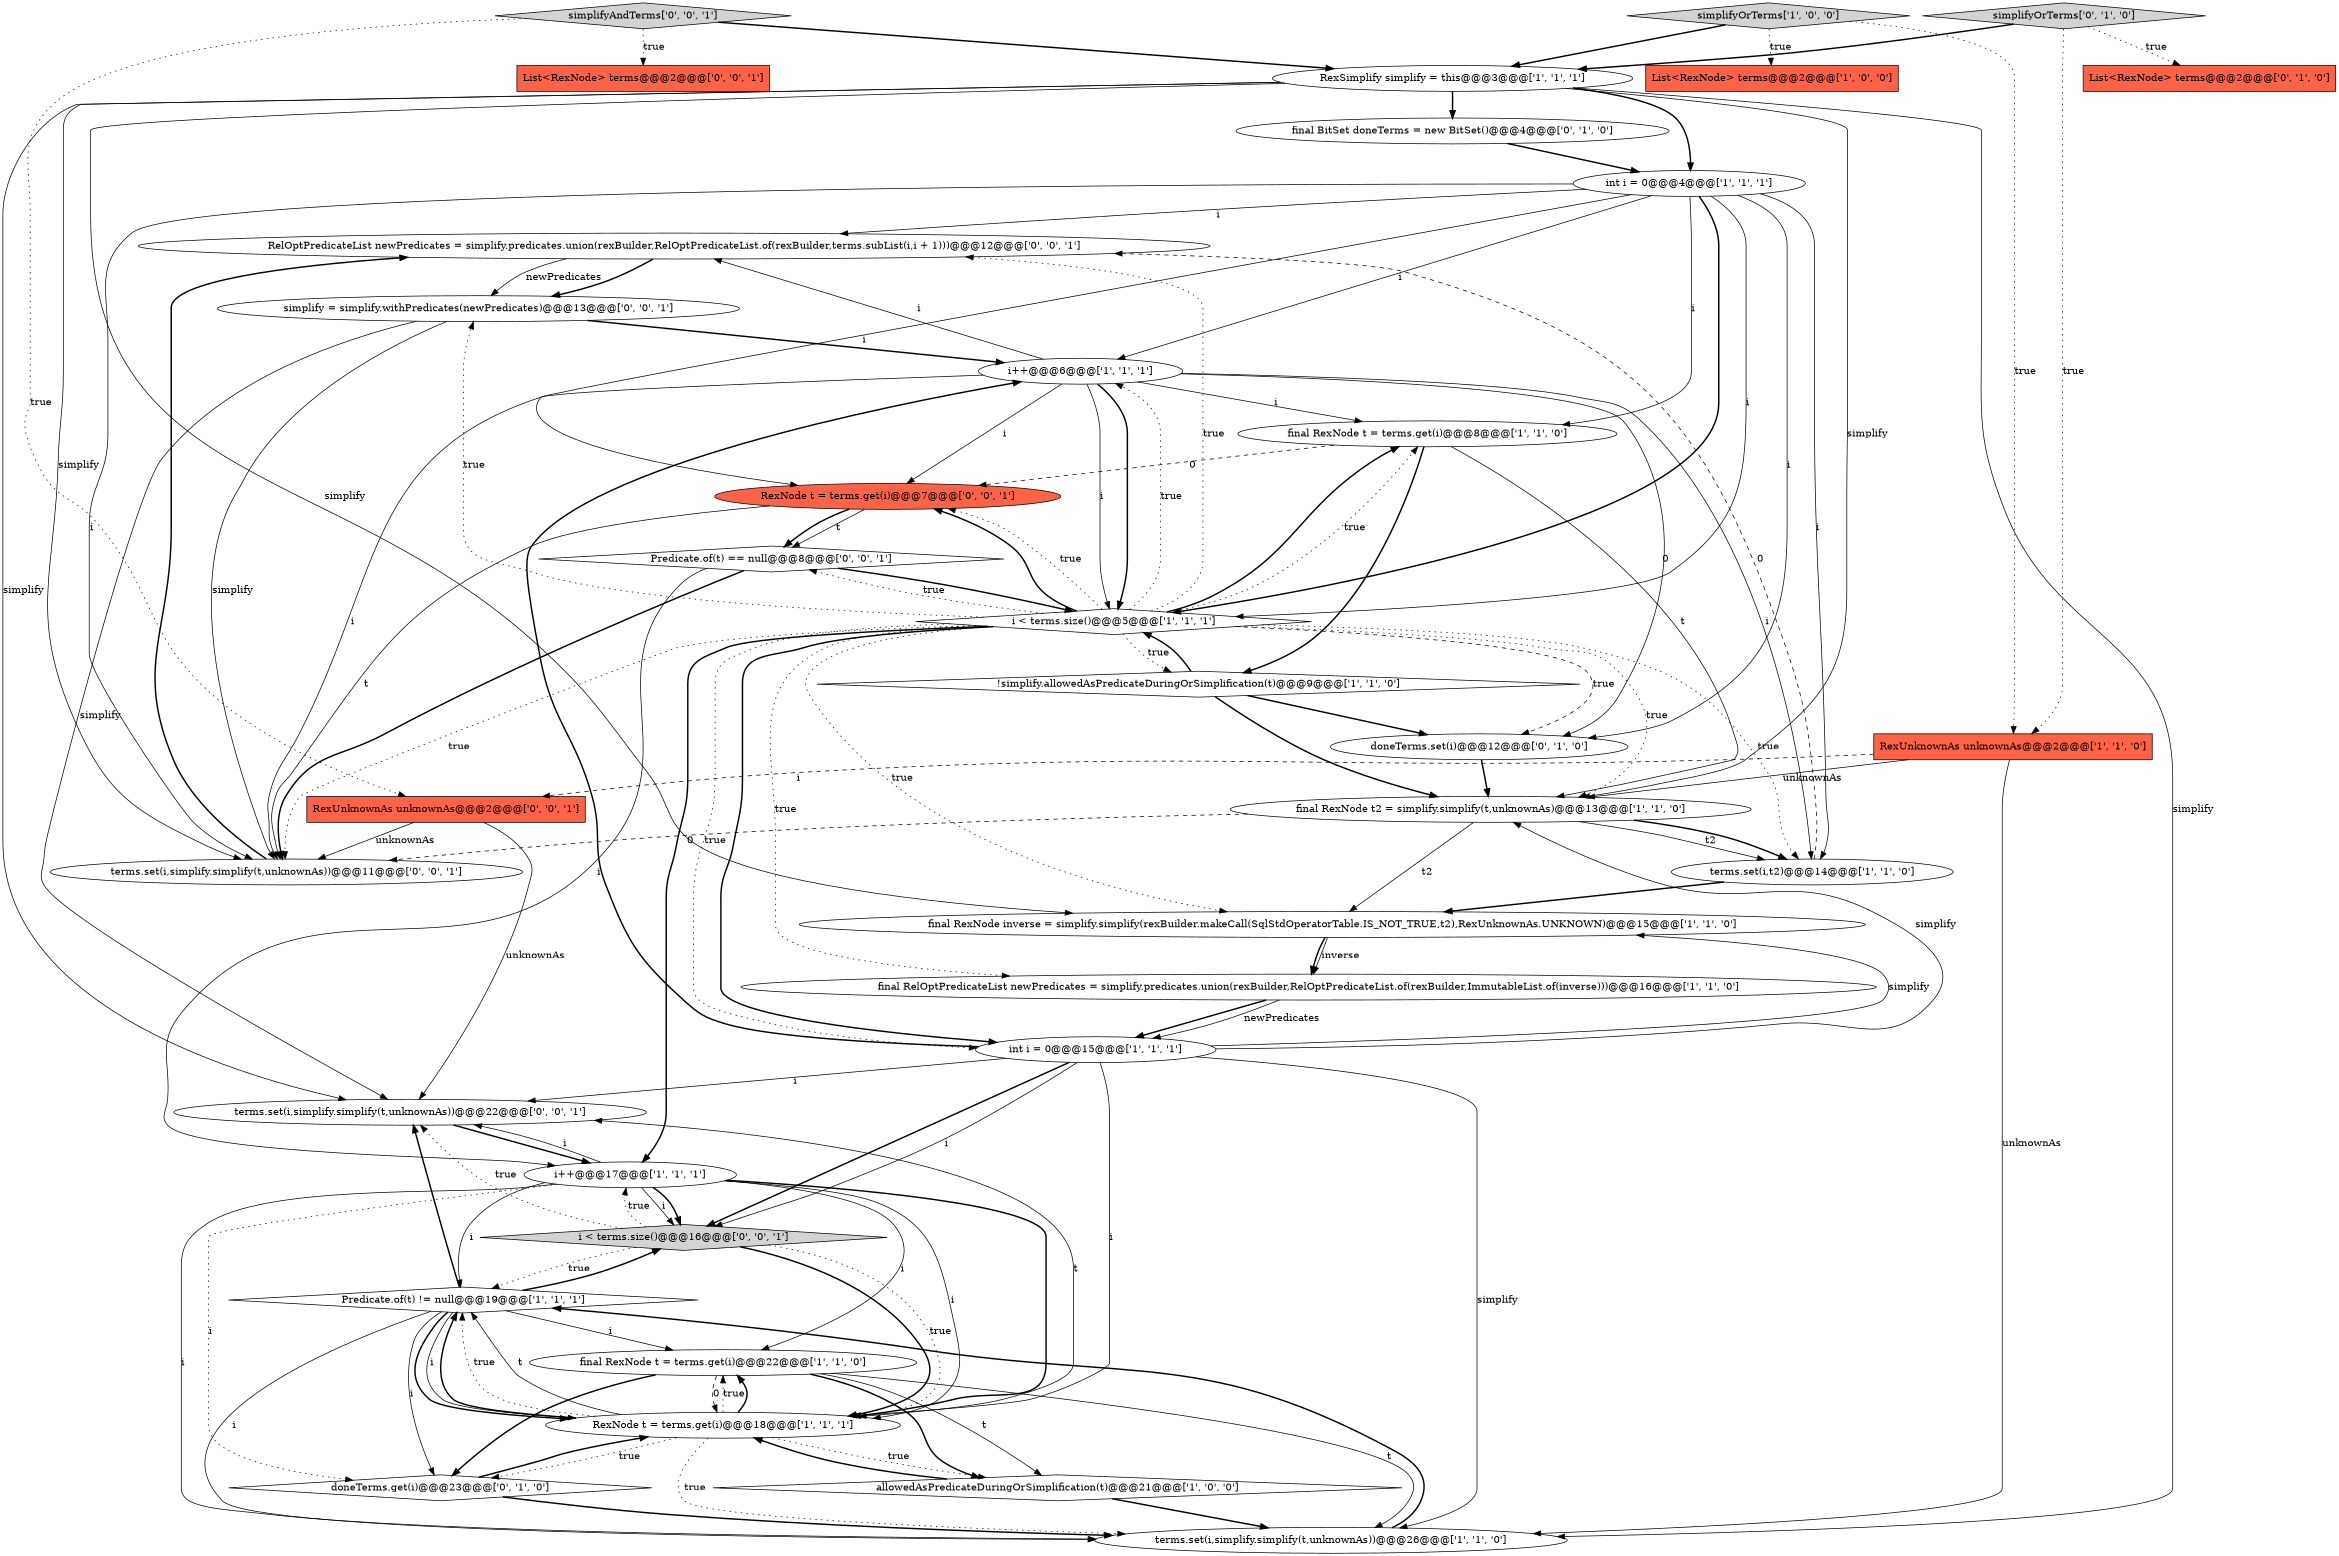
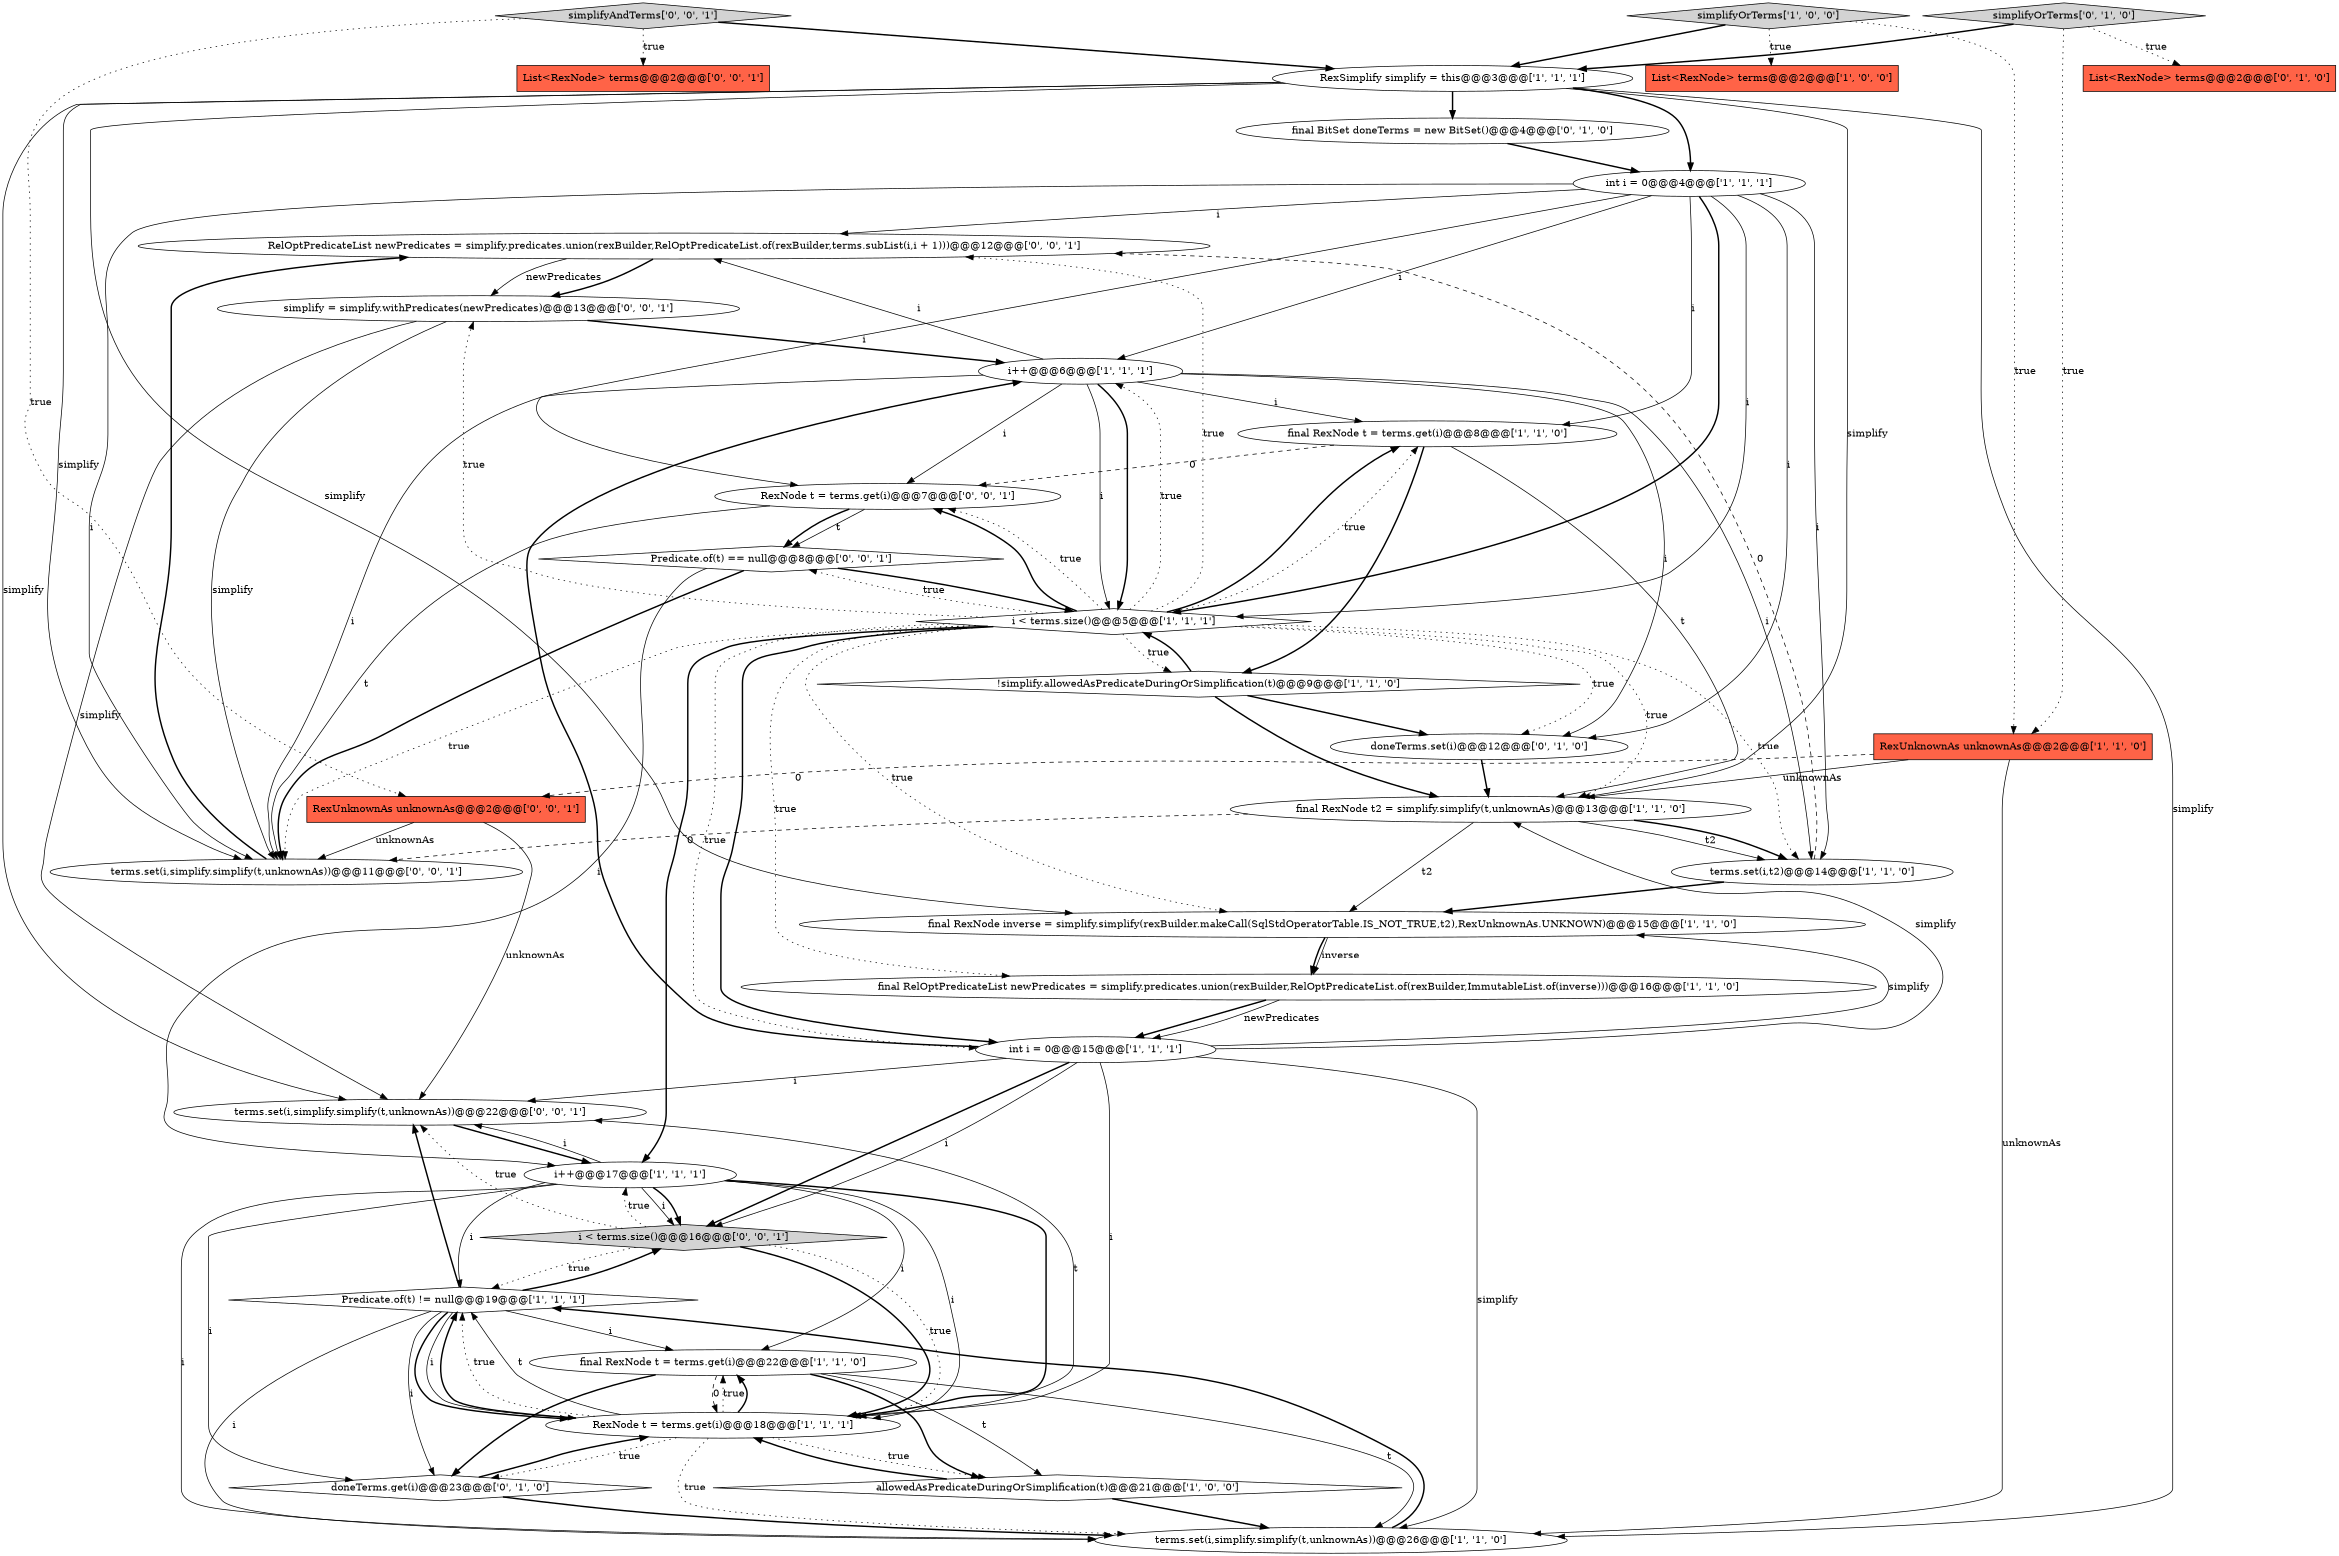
(888, 496) -> (888, 496)
(1666, 559) -> (1666, 559)
(1462, 643) -> (1462, 643)
(799, 778) -> (799, 778)
(213, 1235) -> (213, 1235)
